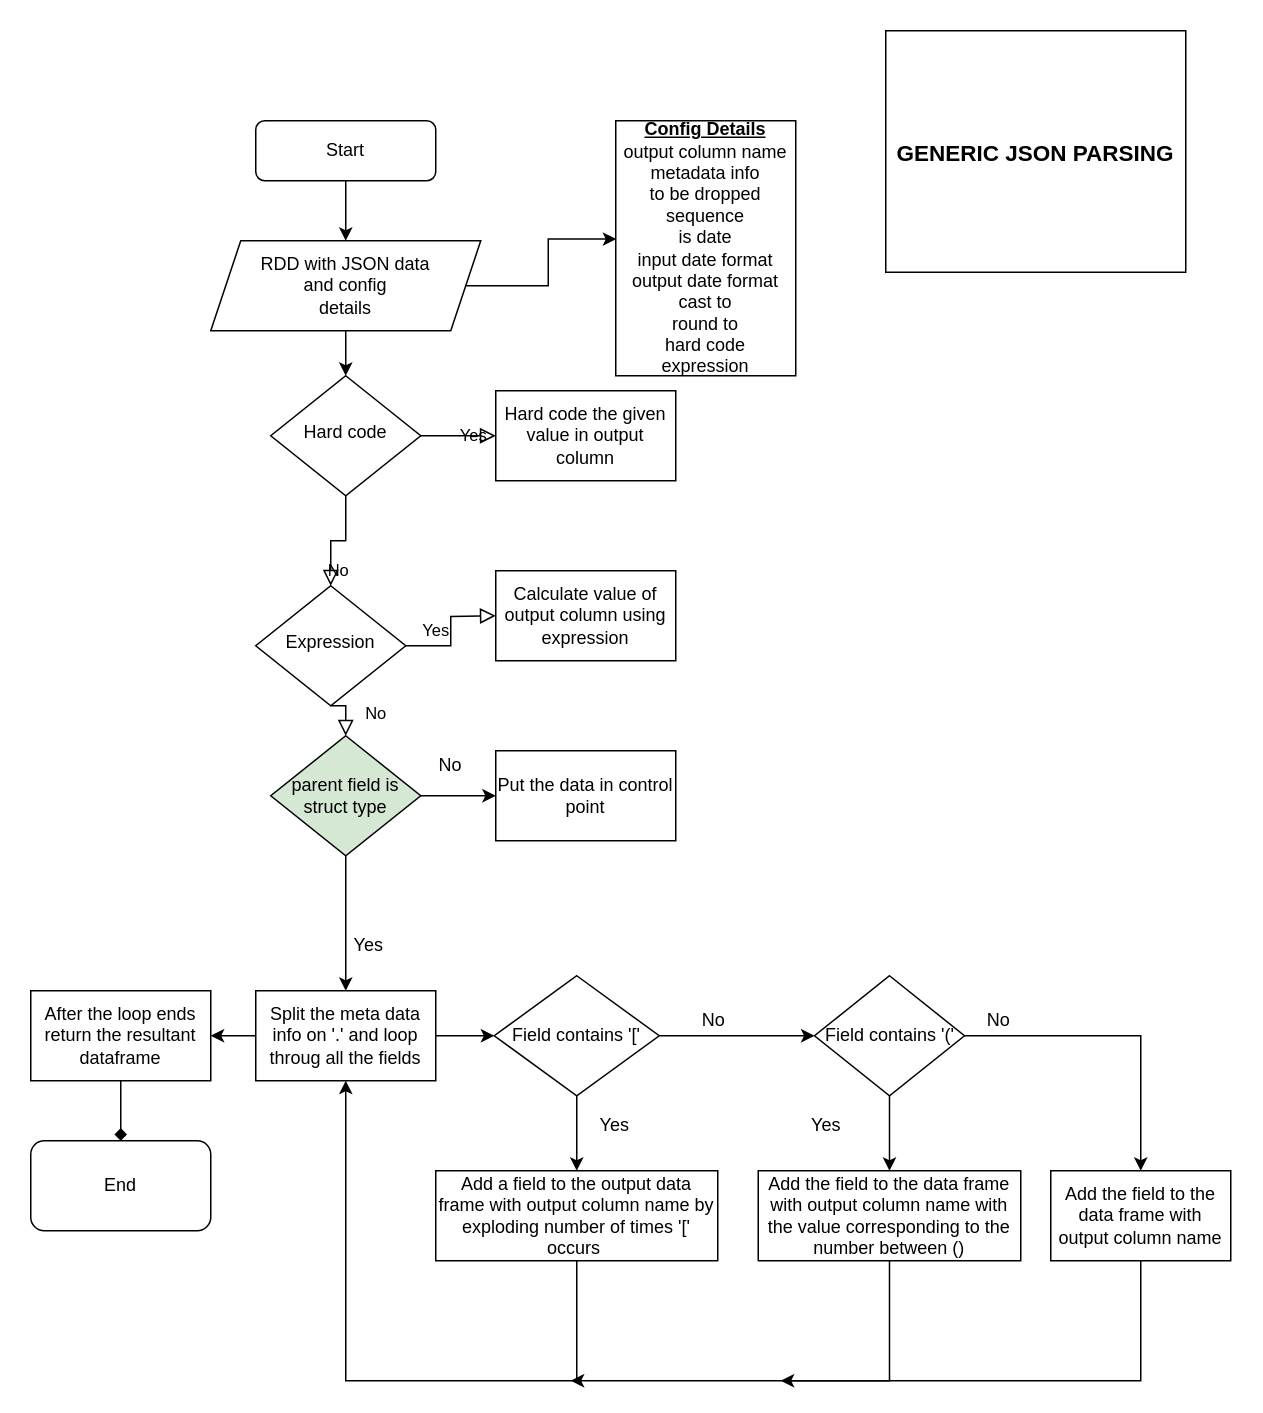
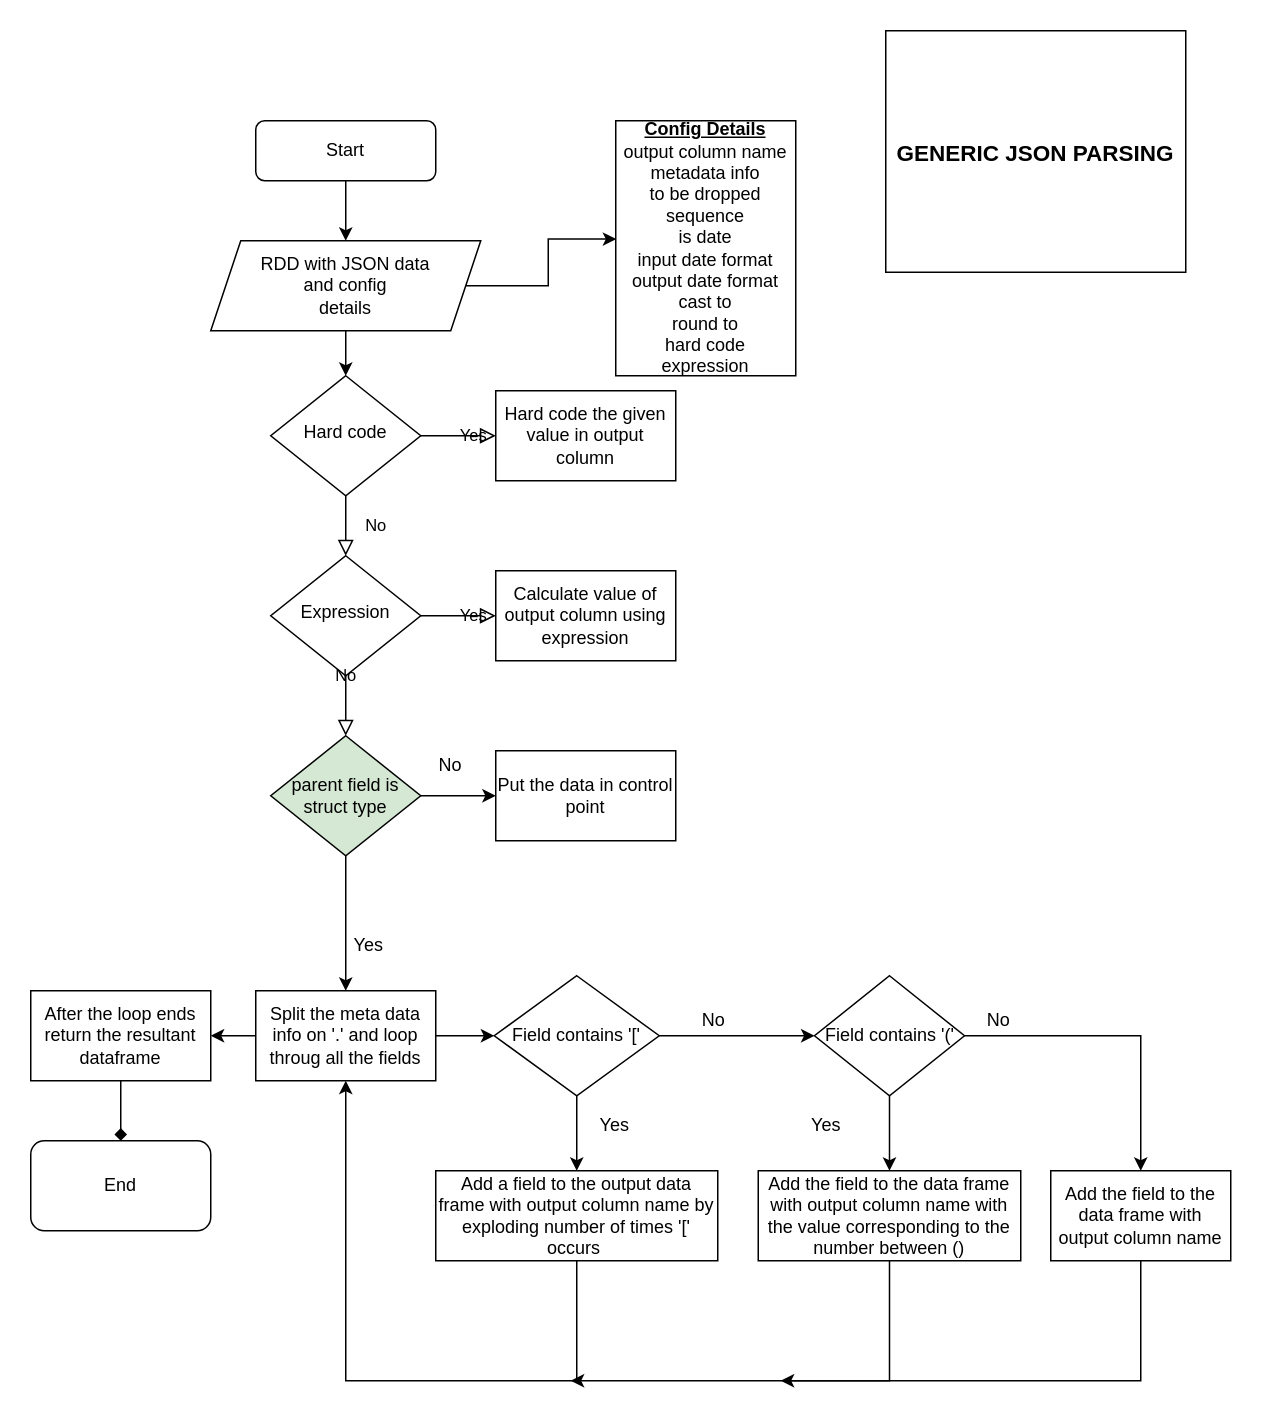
(331, 646) -> (346, 616)
